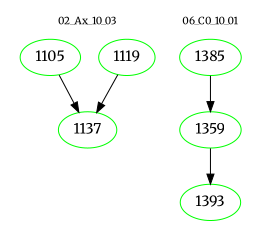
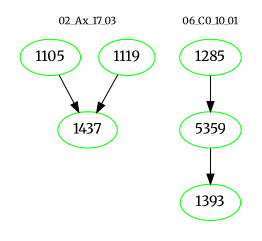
(88, 22) -> (88, 22)
(210, 57) -> (210, 57)
(88, 130) -> (88, 130)
(210, 130) -> (210, 130)
